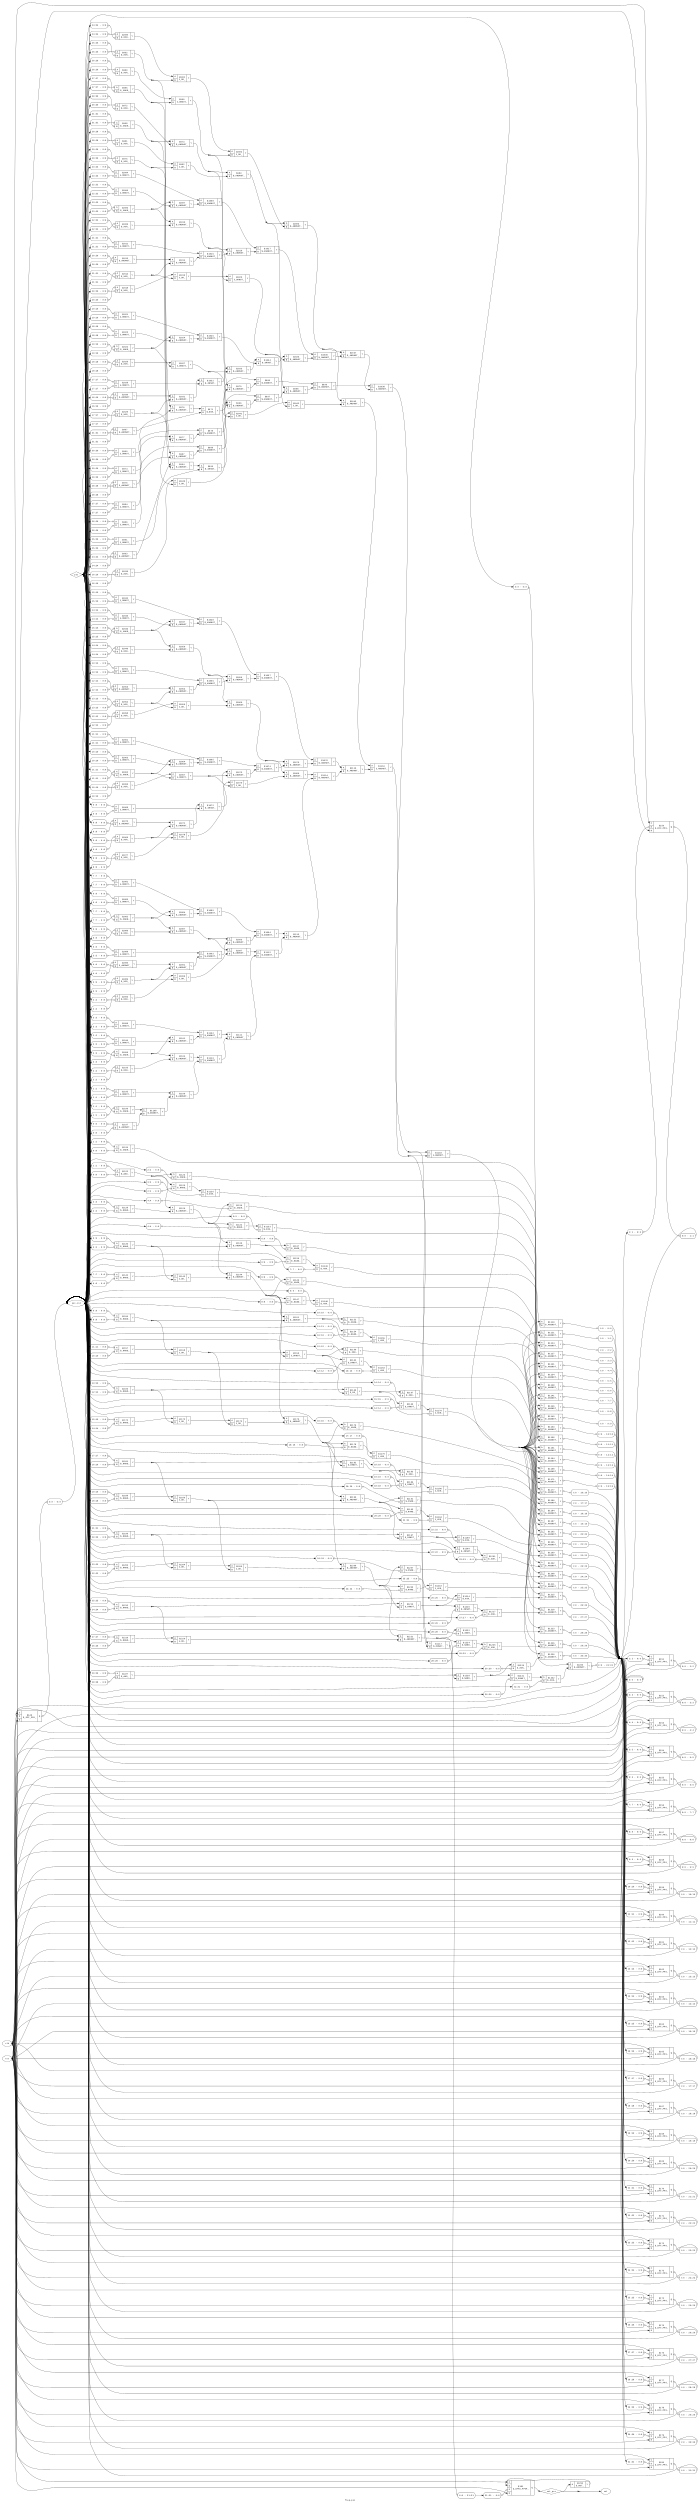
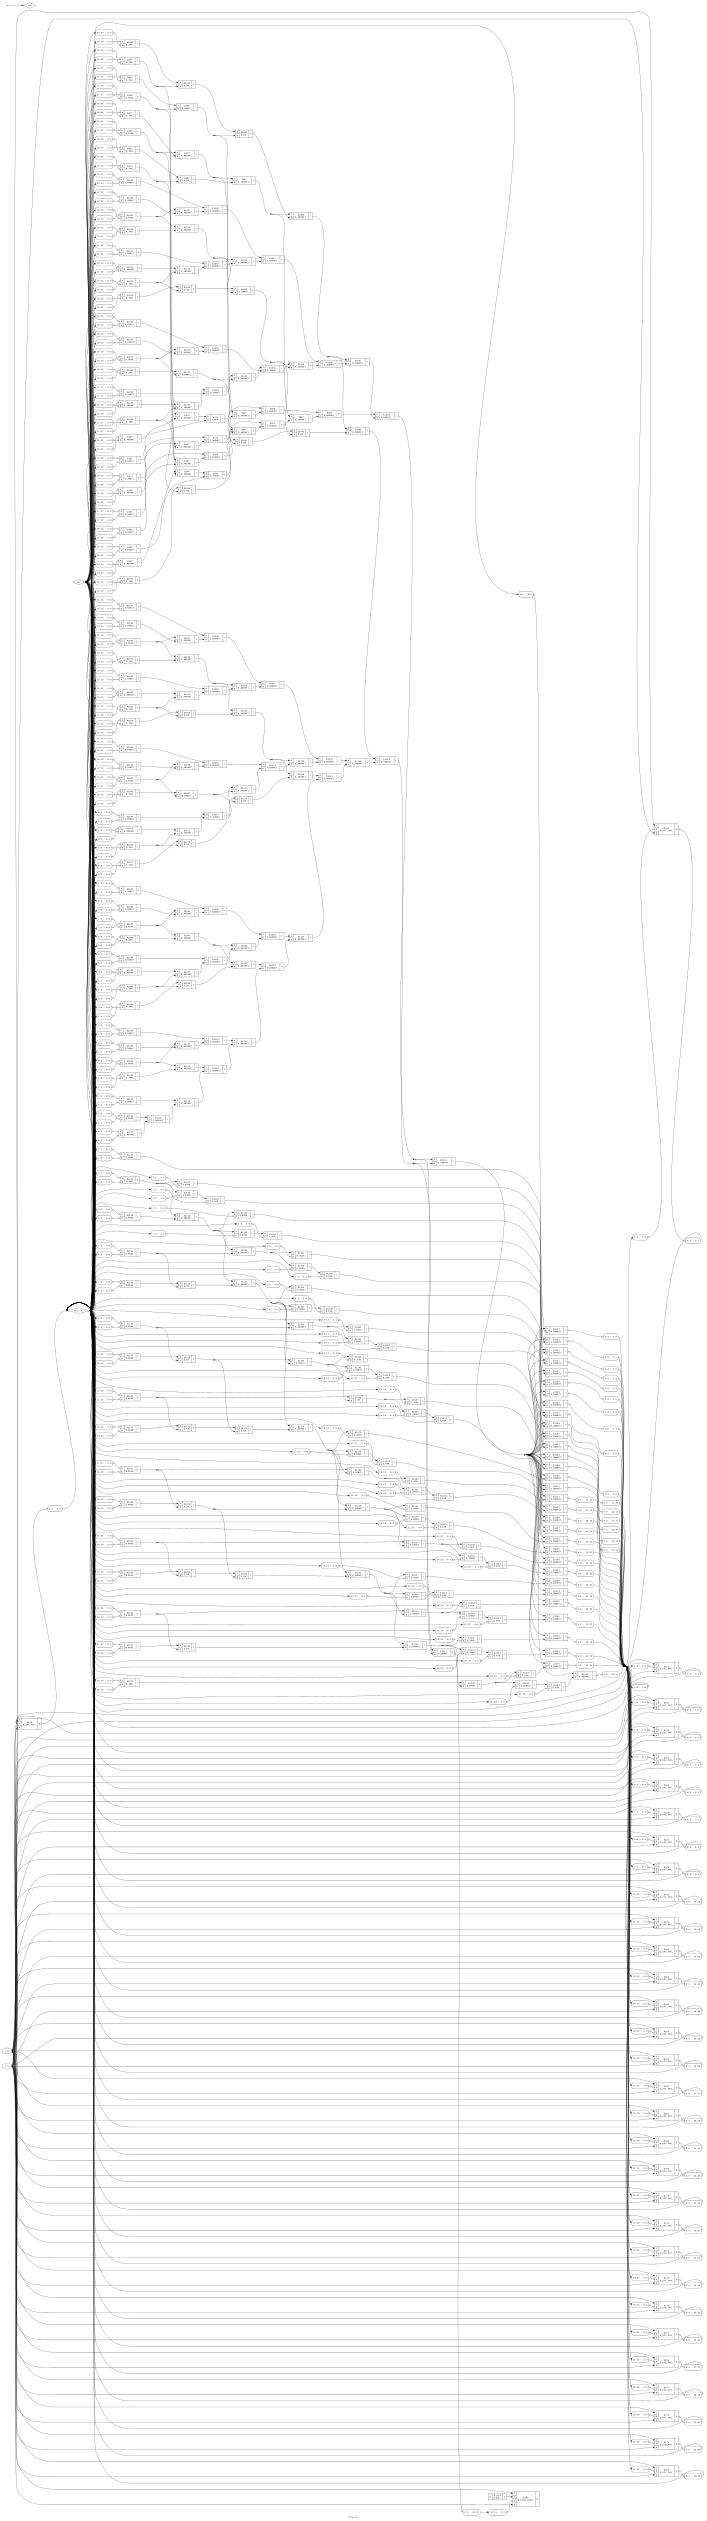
(76, 1303) -> (79, 1311)
(551, 2491) -> none
(606, 2491) -> (30, 5)
